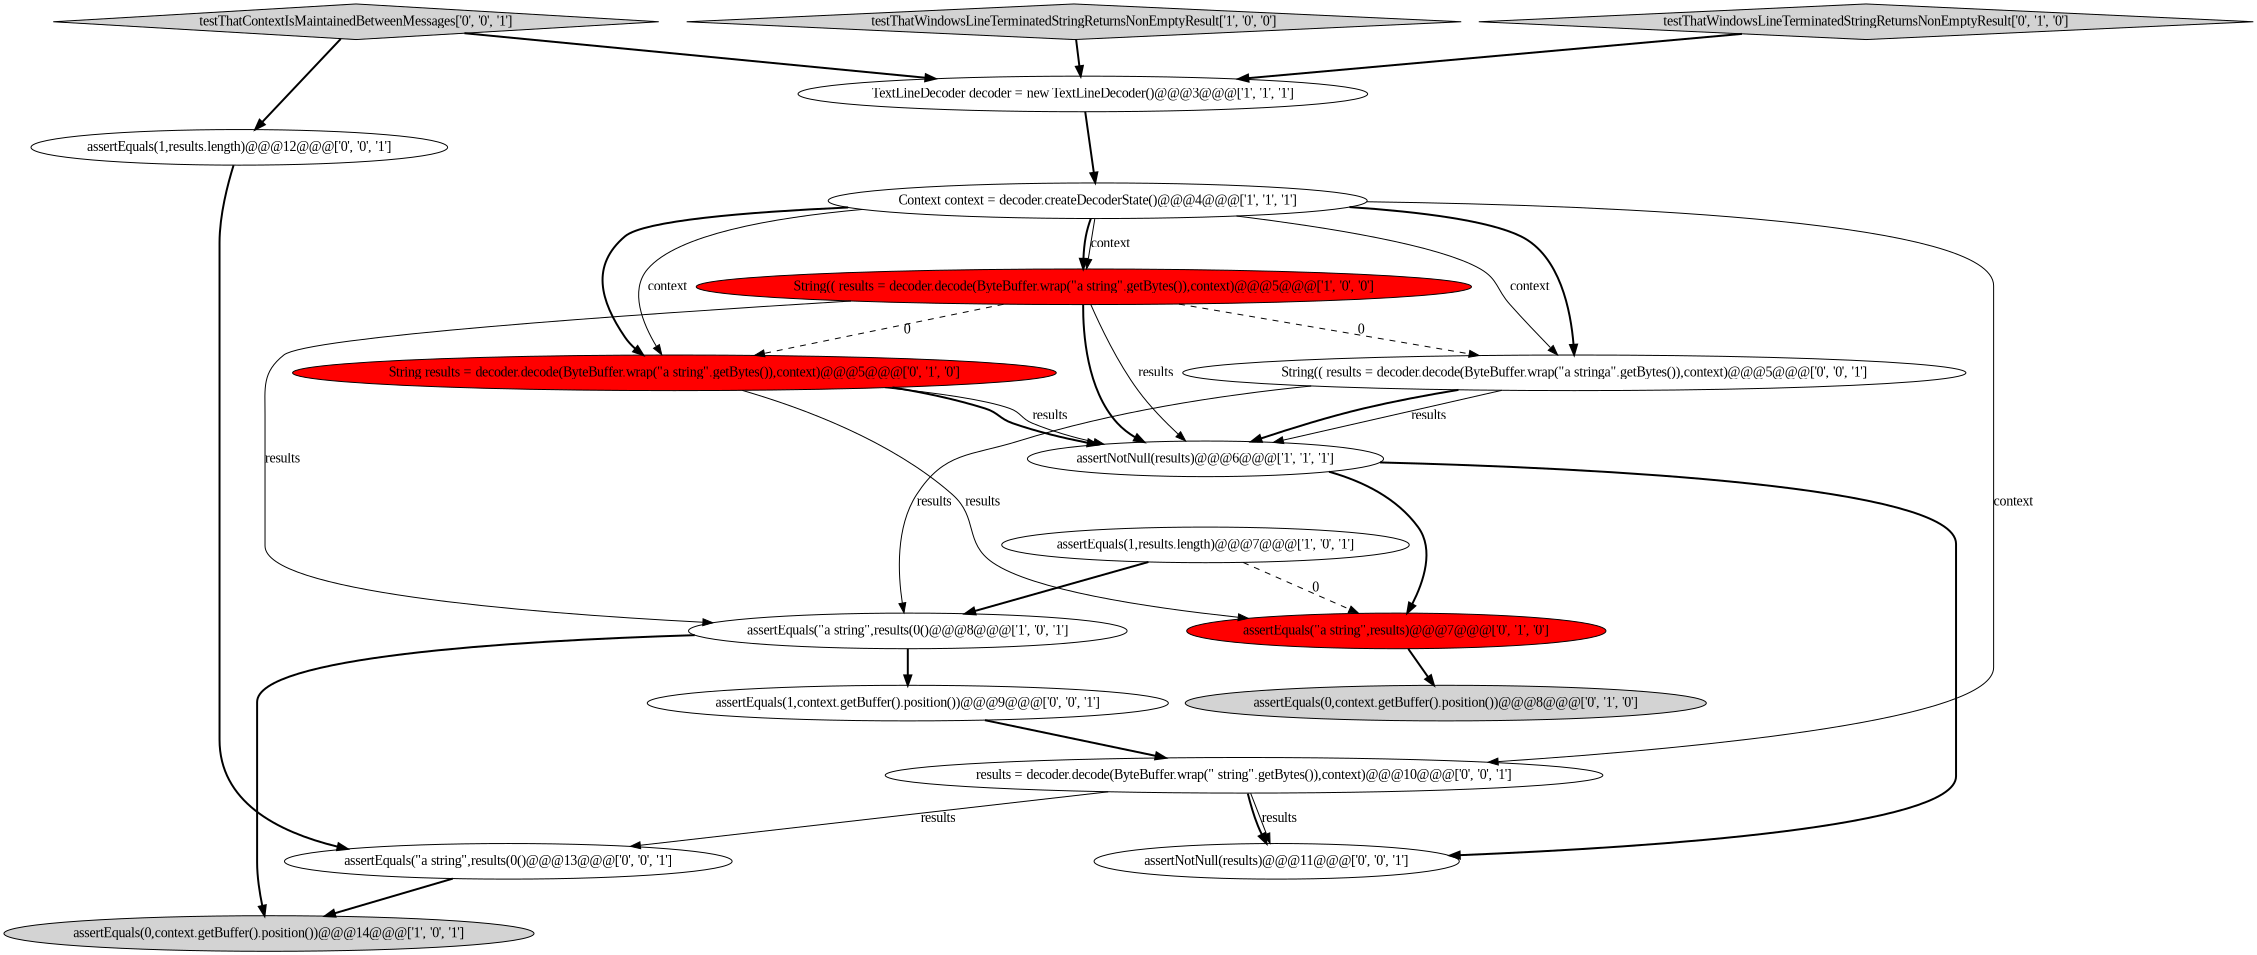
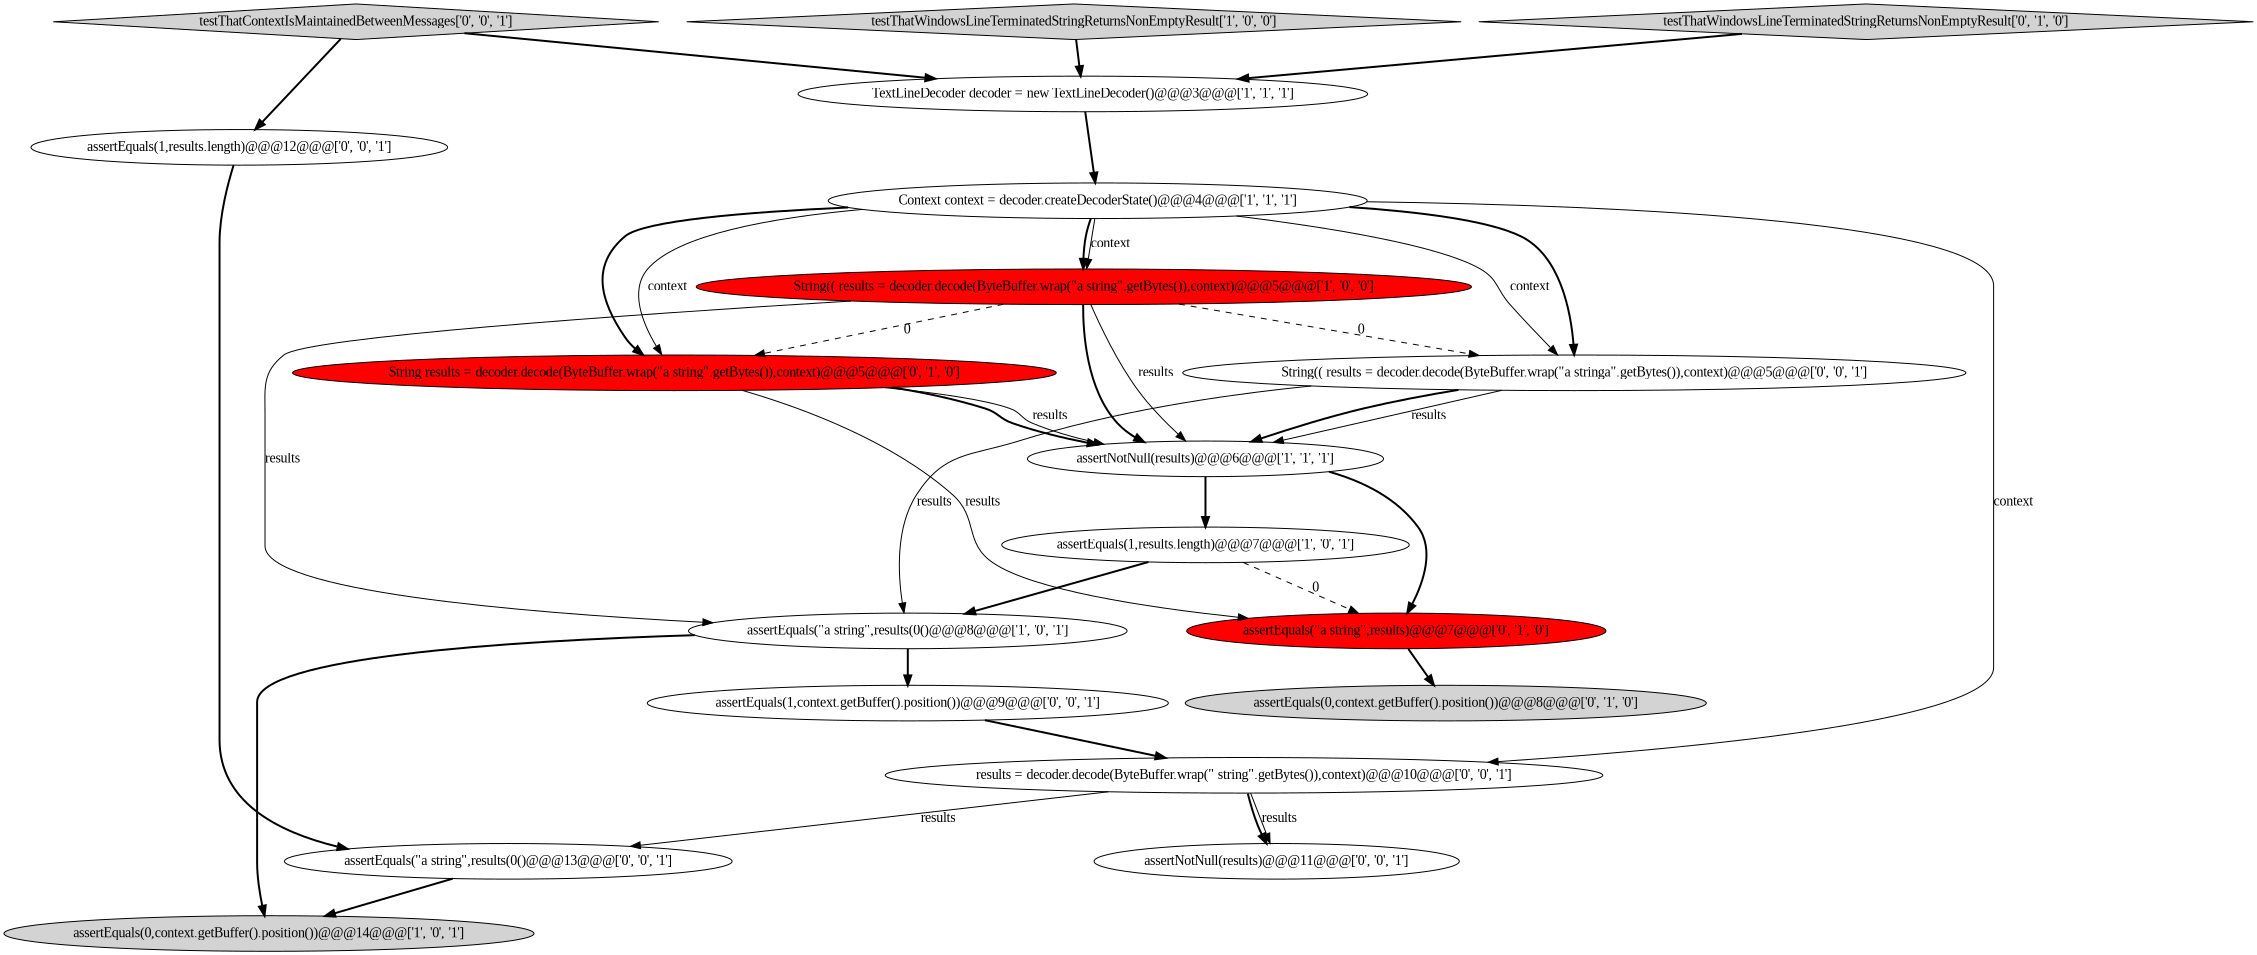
(1956, 620) -> (1205, 497)
